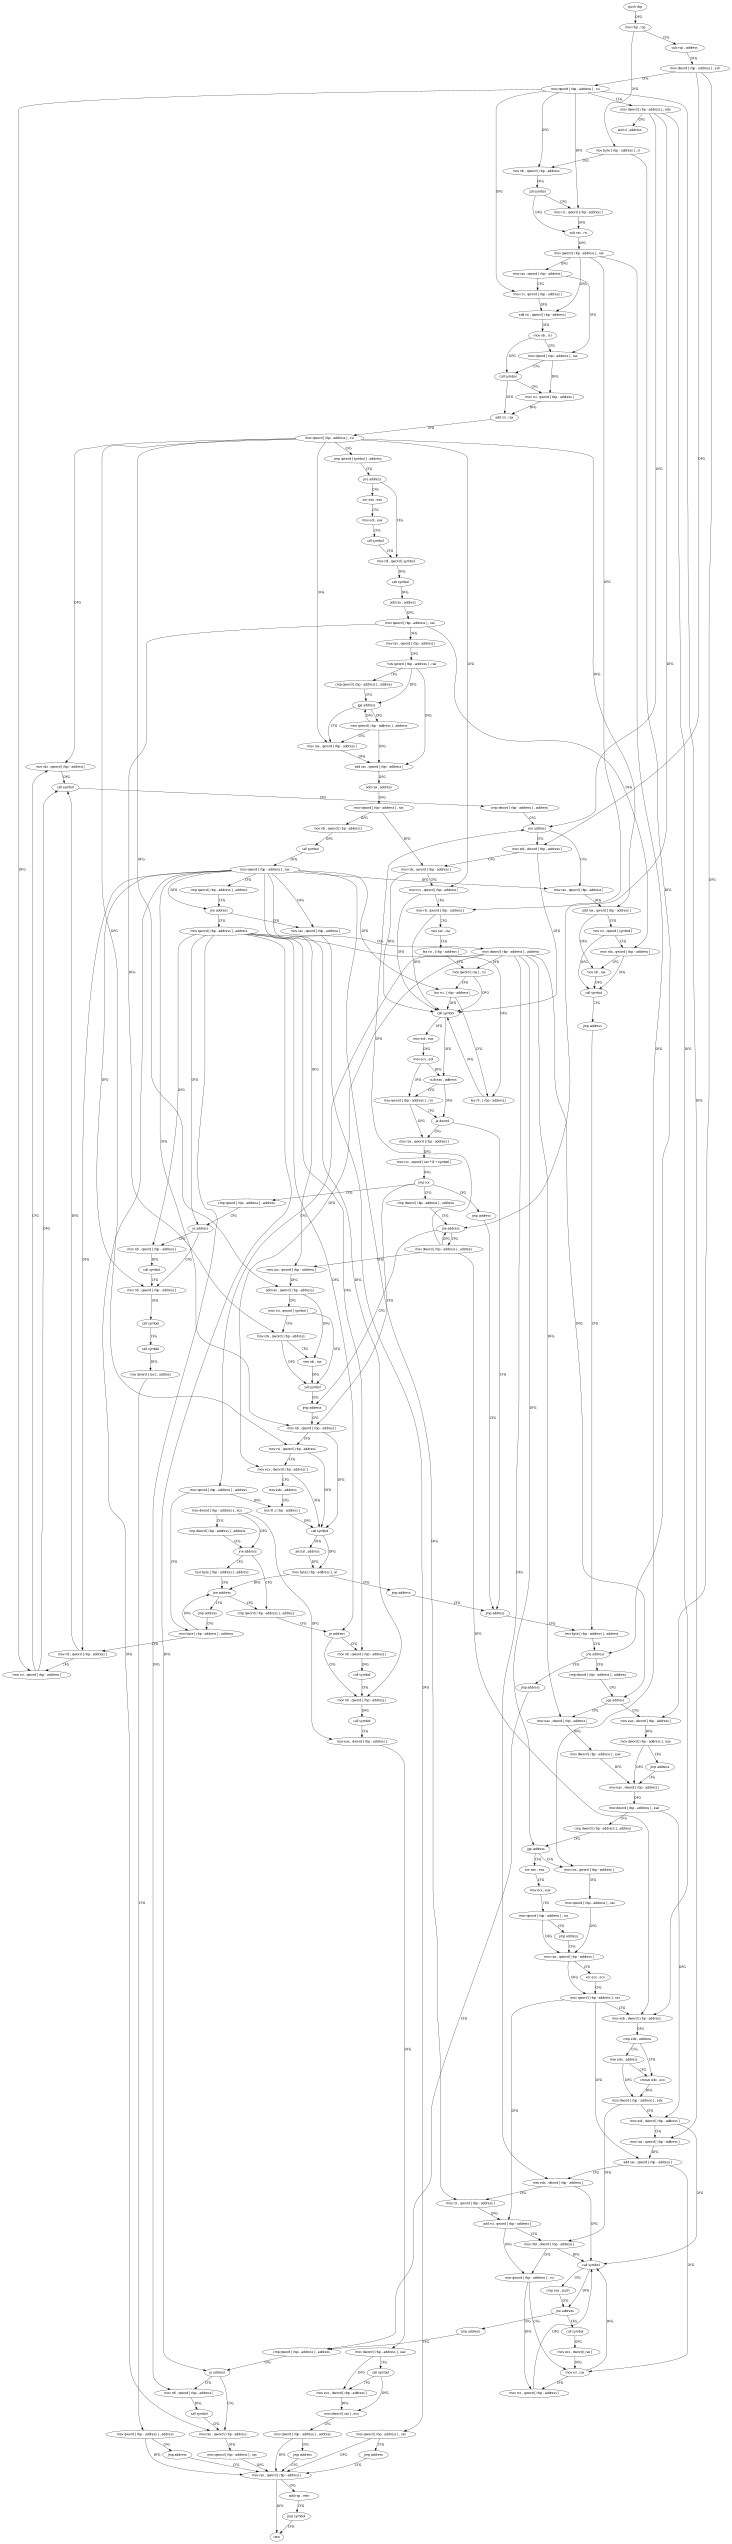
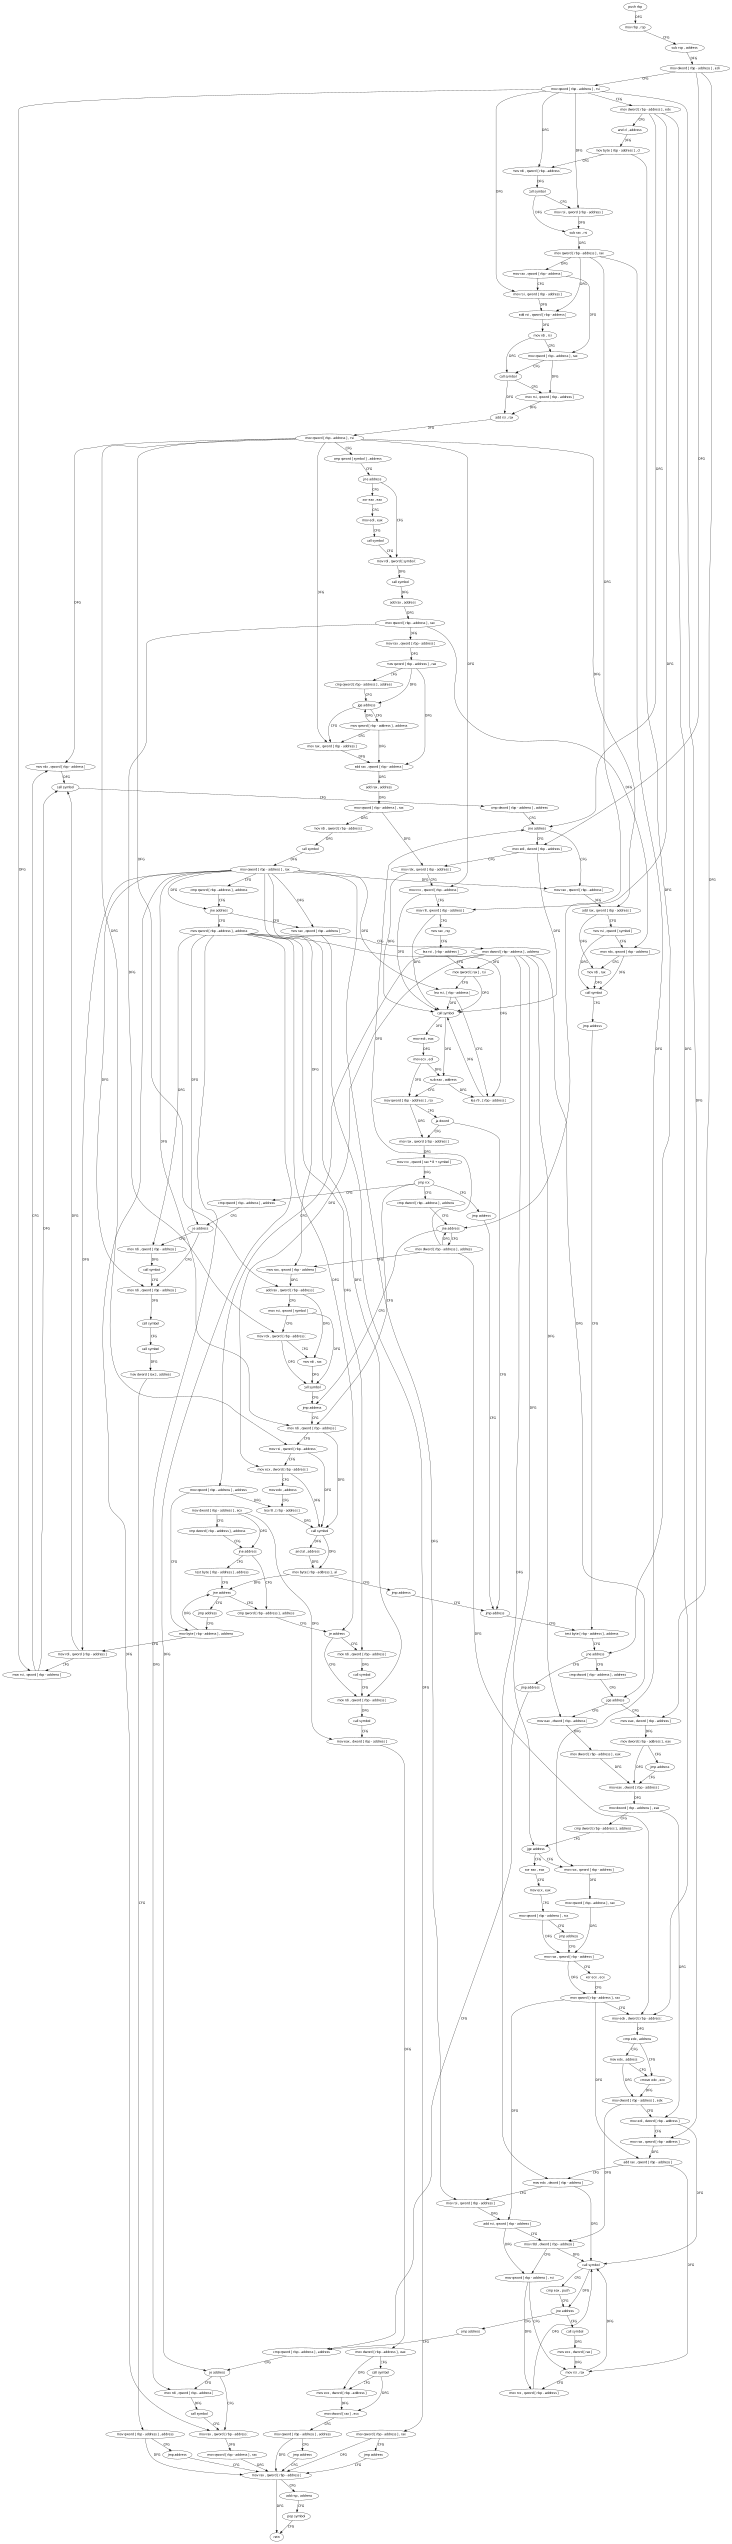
(629, 96) -> (624, 139)
(446, 1099) -> (459, 1092)
(299, 2496) -> (299, 2496)
